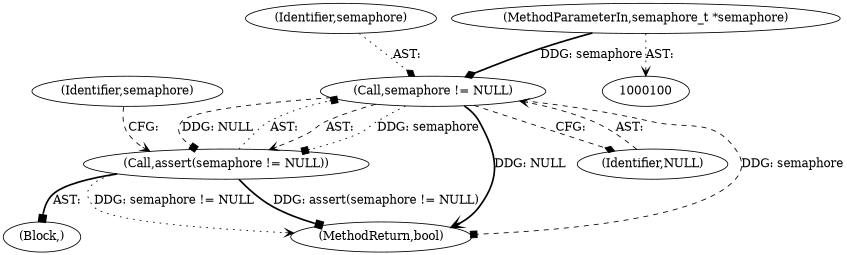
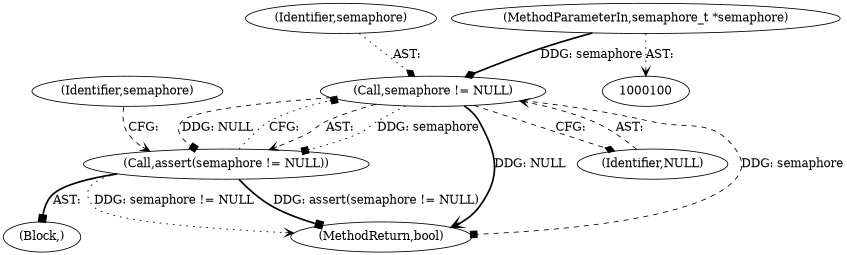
(286, 128) -> (286, 128)
